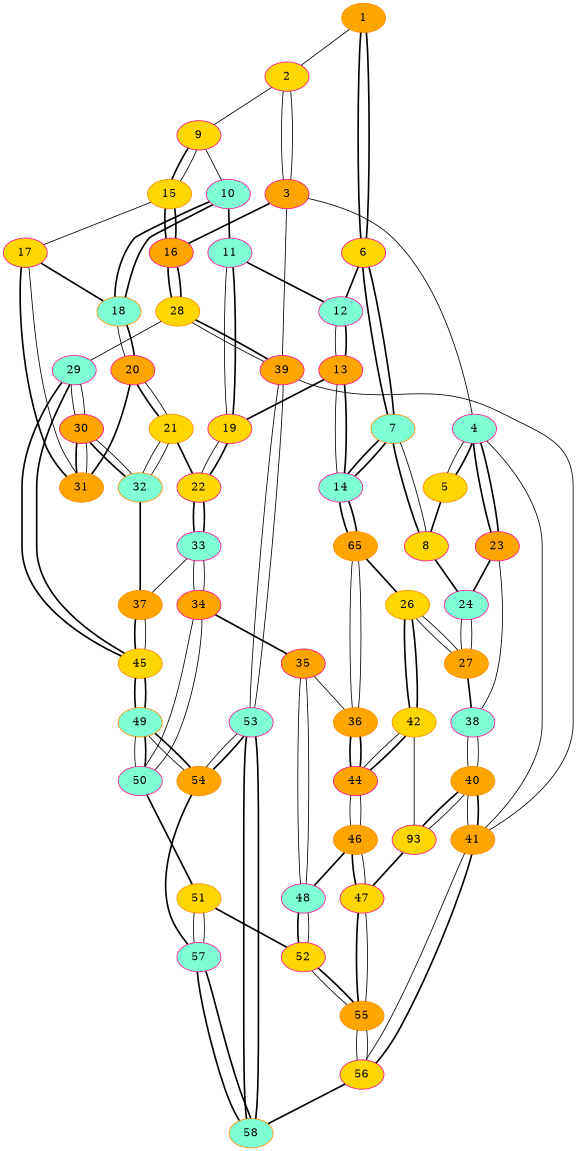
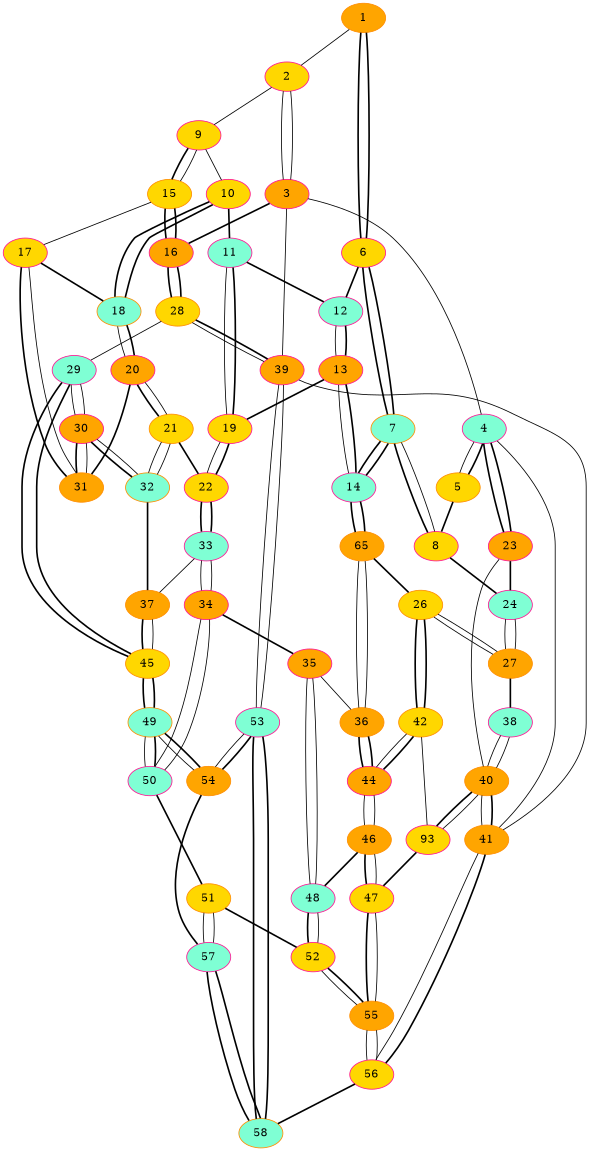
(228, 194) -> (228, 194)
(502, 637) -> (471, 660)
